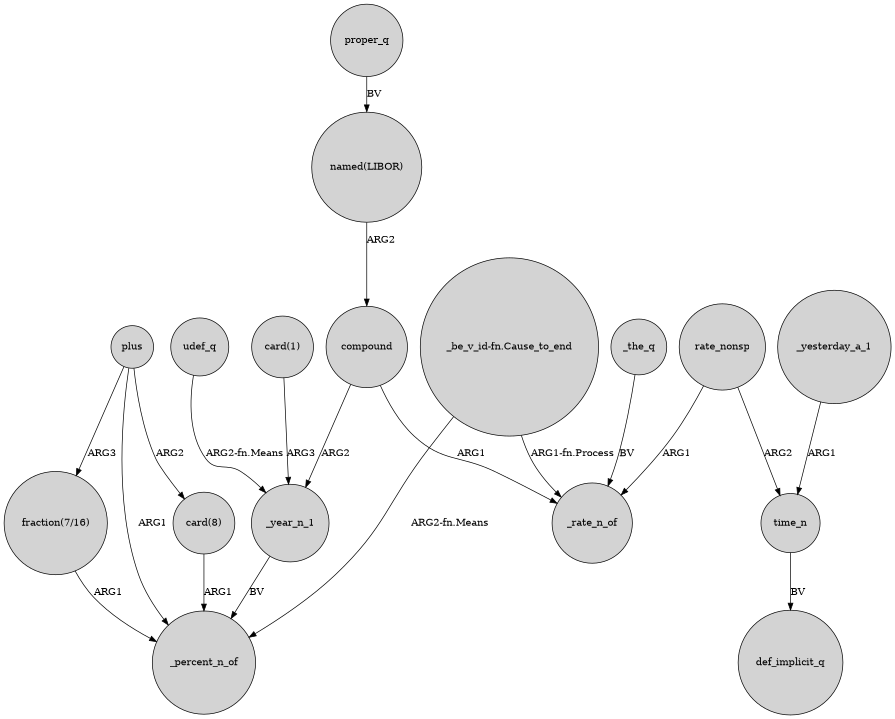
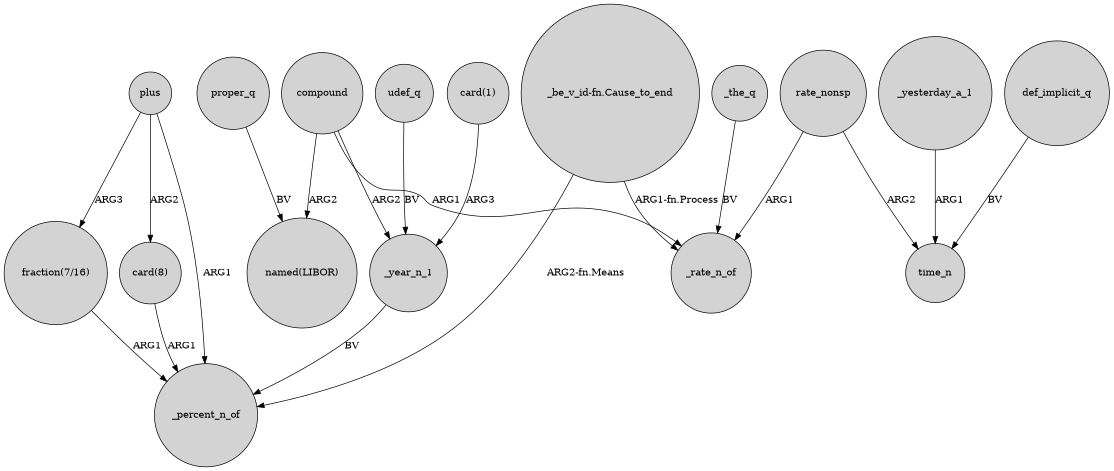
(367, 261) -> (312, 172)
(245, 454) -> (412, 200)
(791, 578) -> (992, 190)
